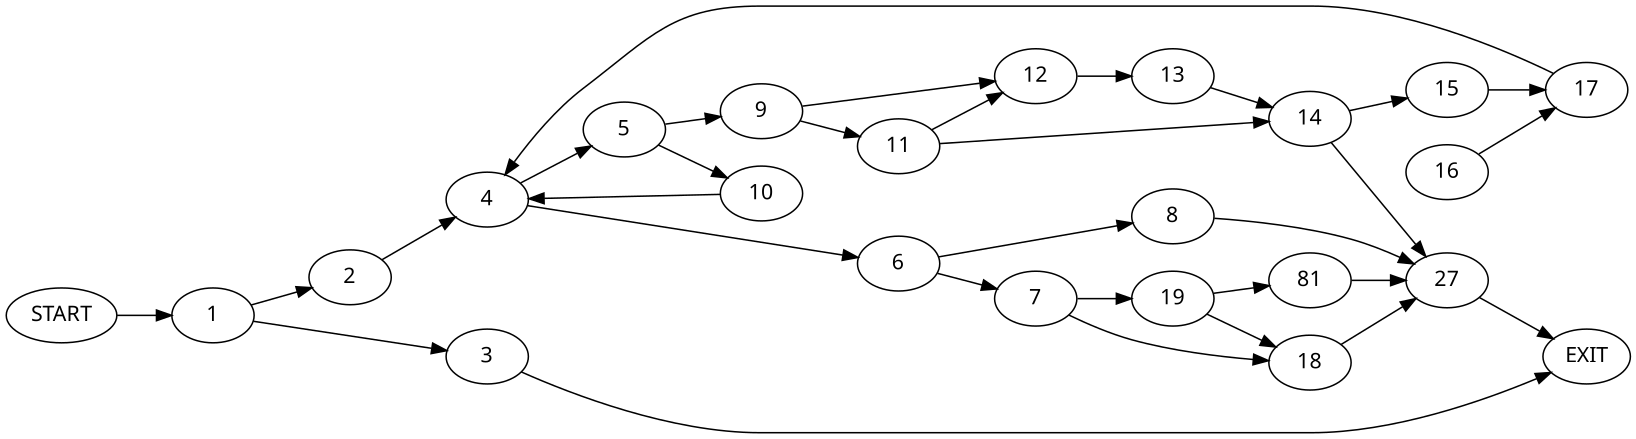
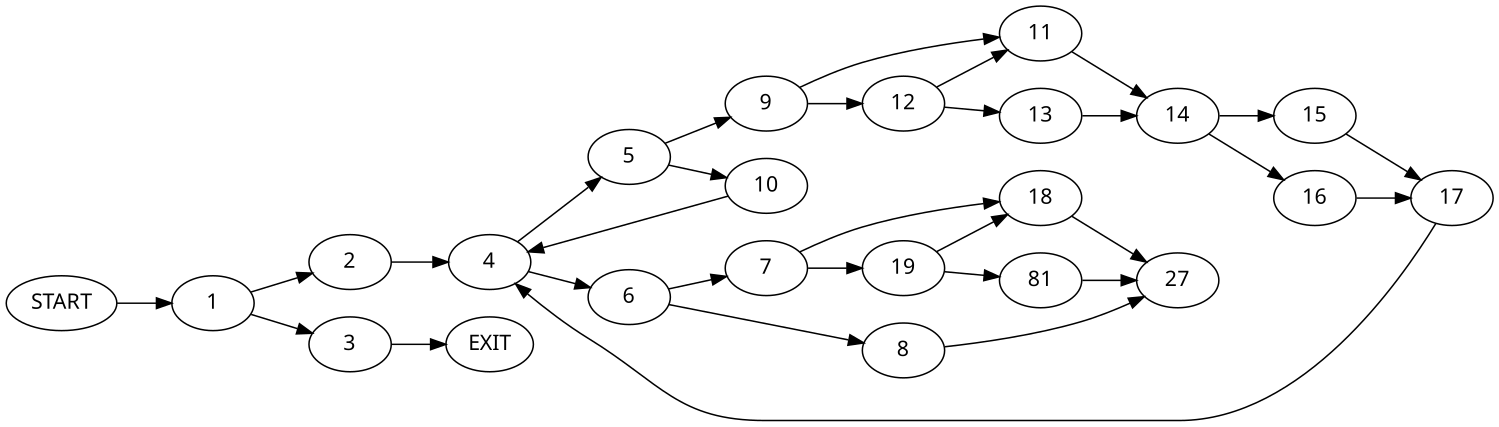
(960, 115) -> (965, 72)
(1374, 194) -> (1240, 153)
(1510, 314) -> none
